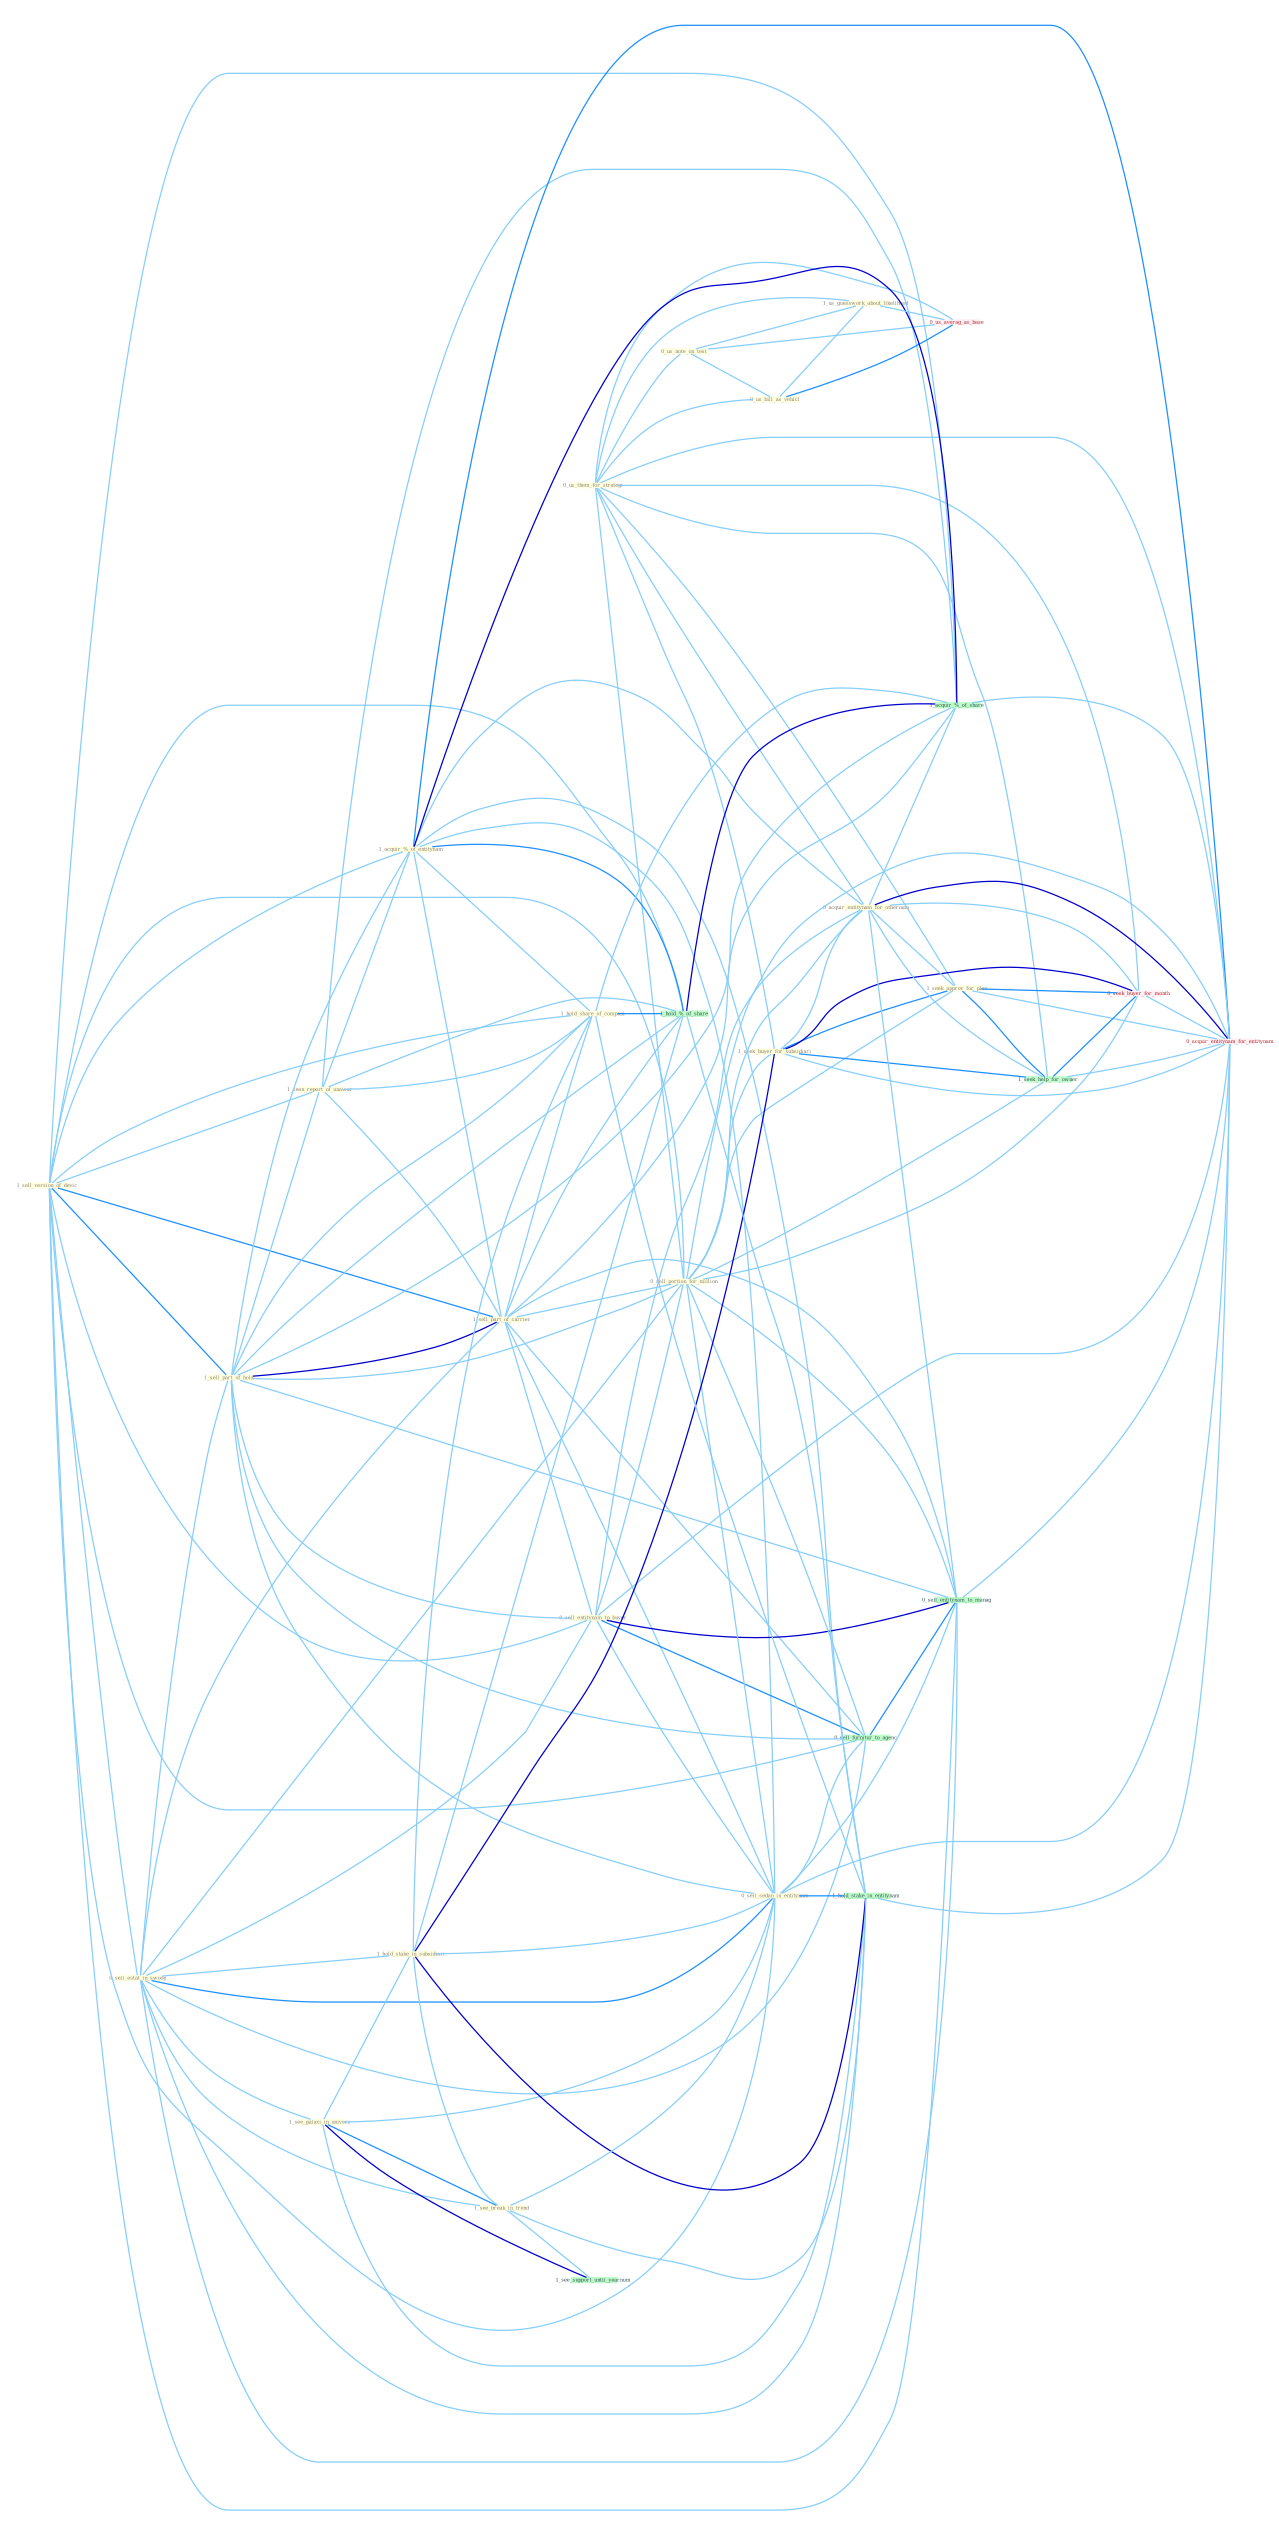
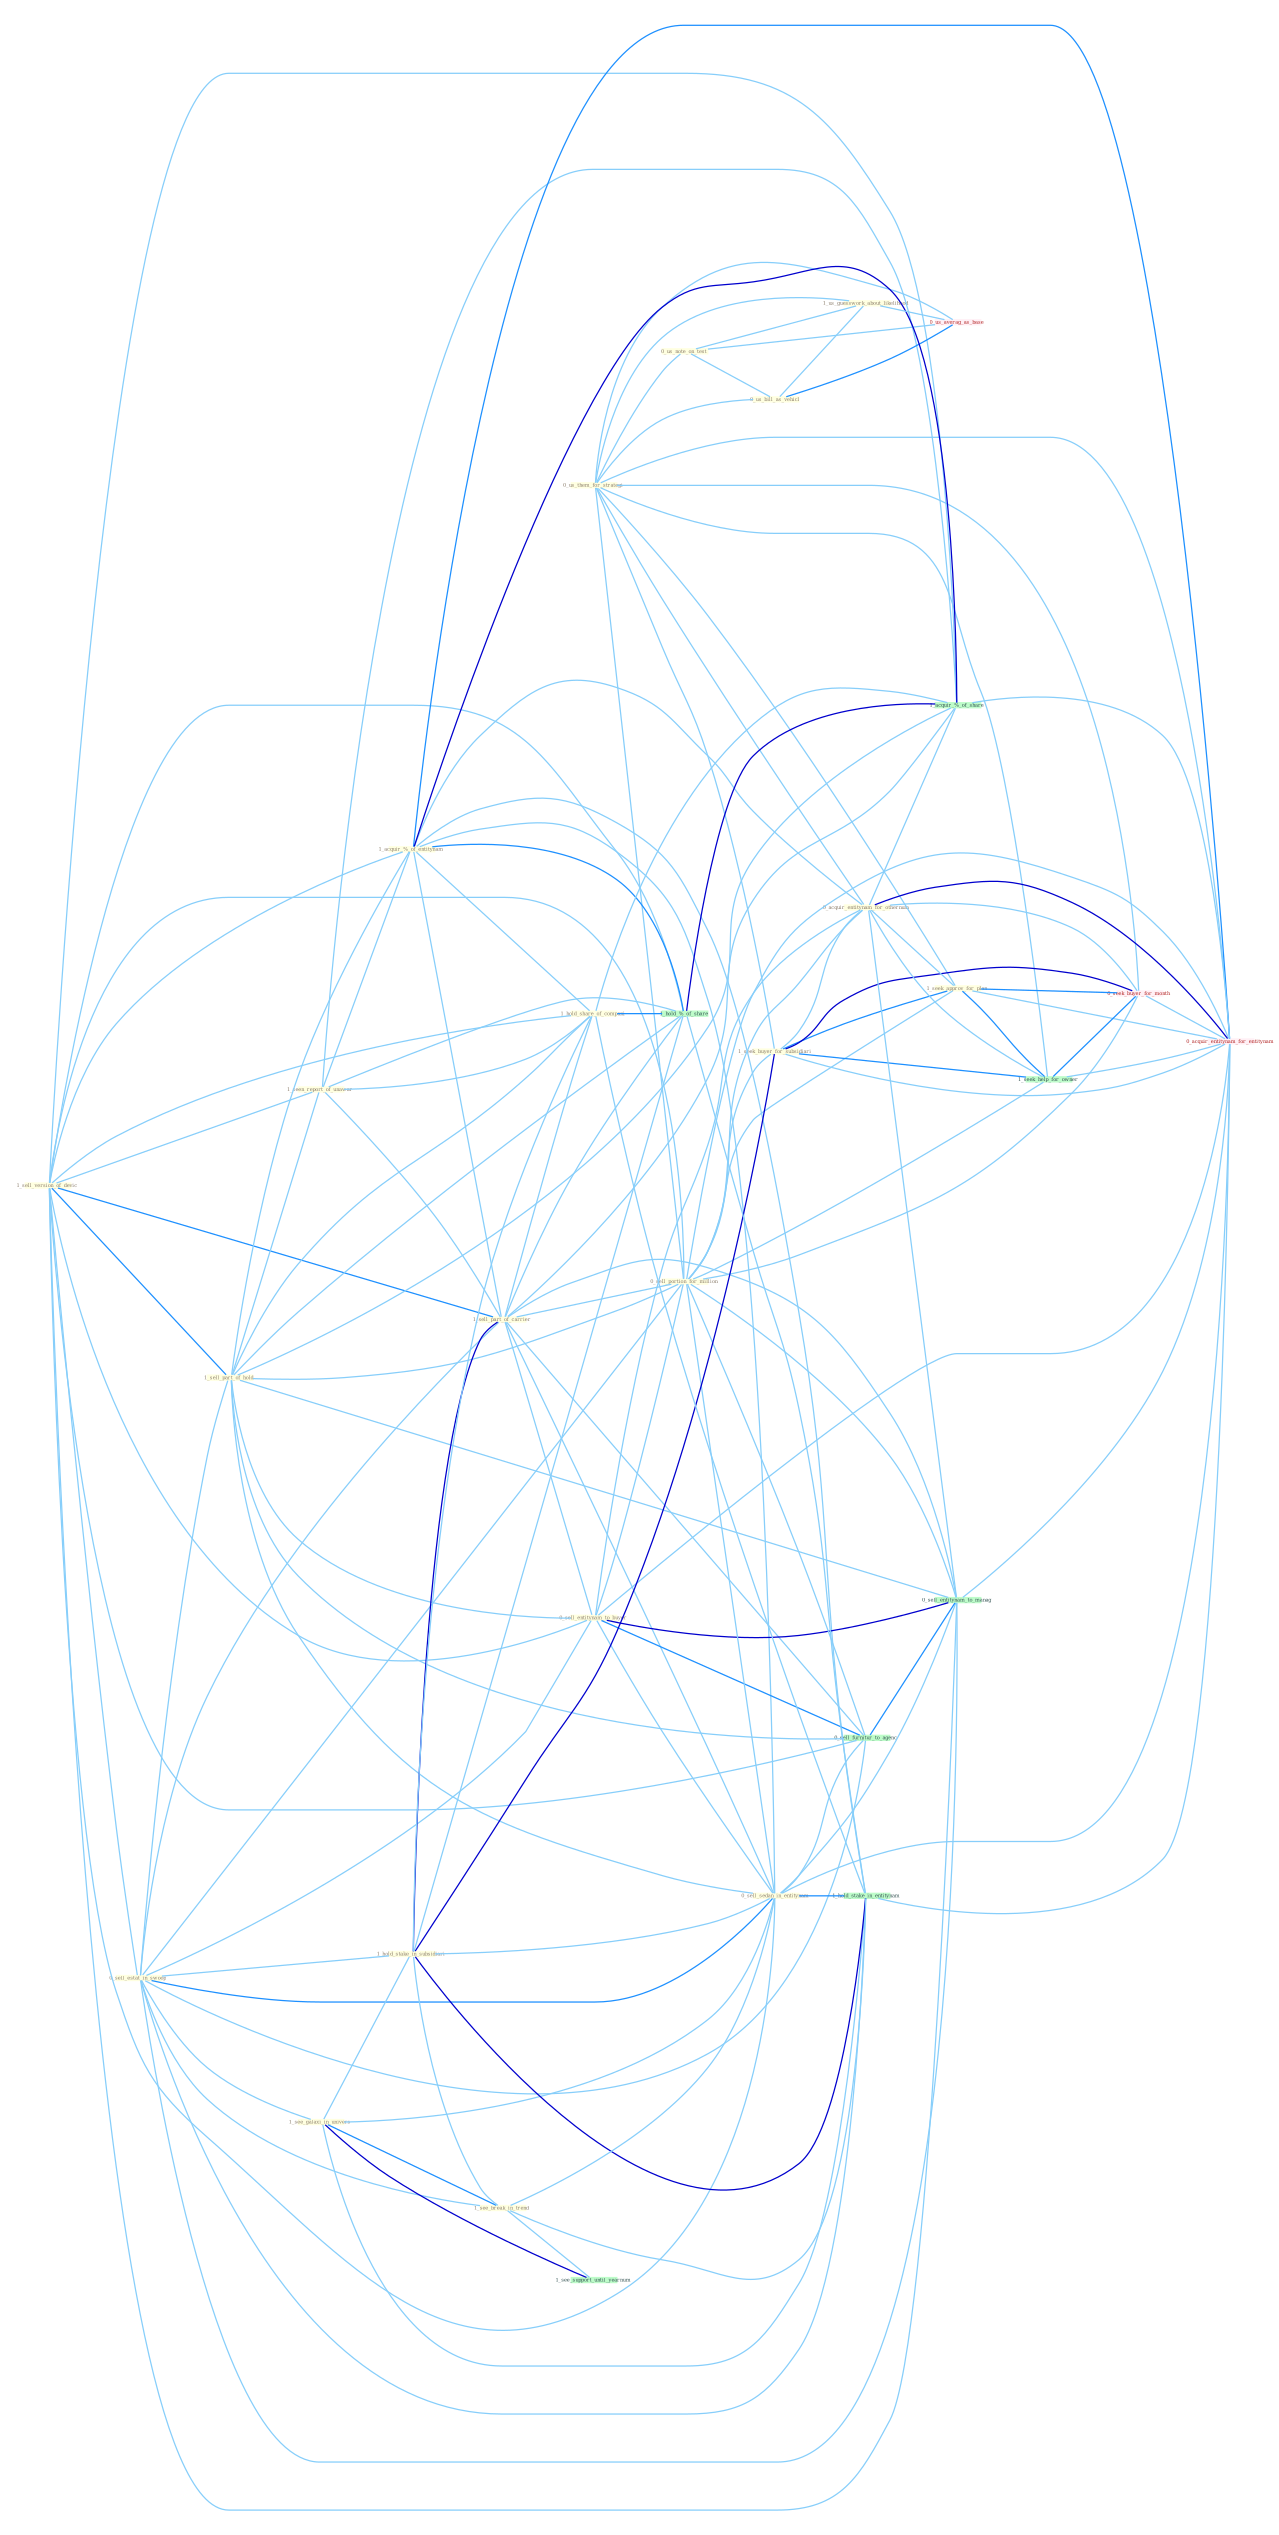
(378, 1360) -> (429, 1630)
